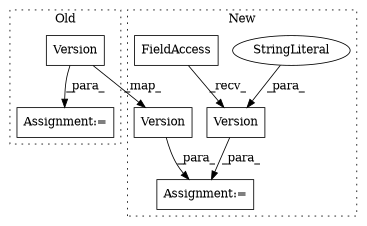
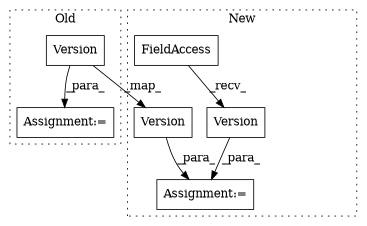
(291, 50) -> none
